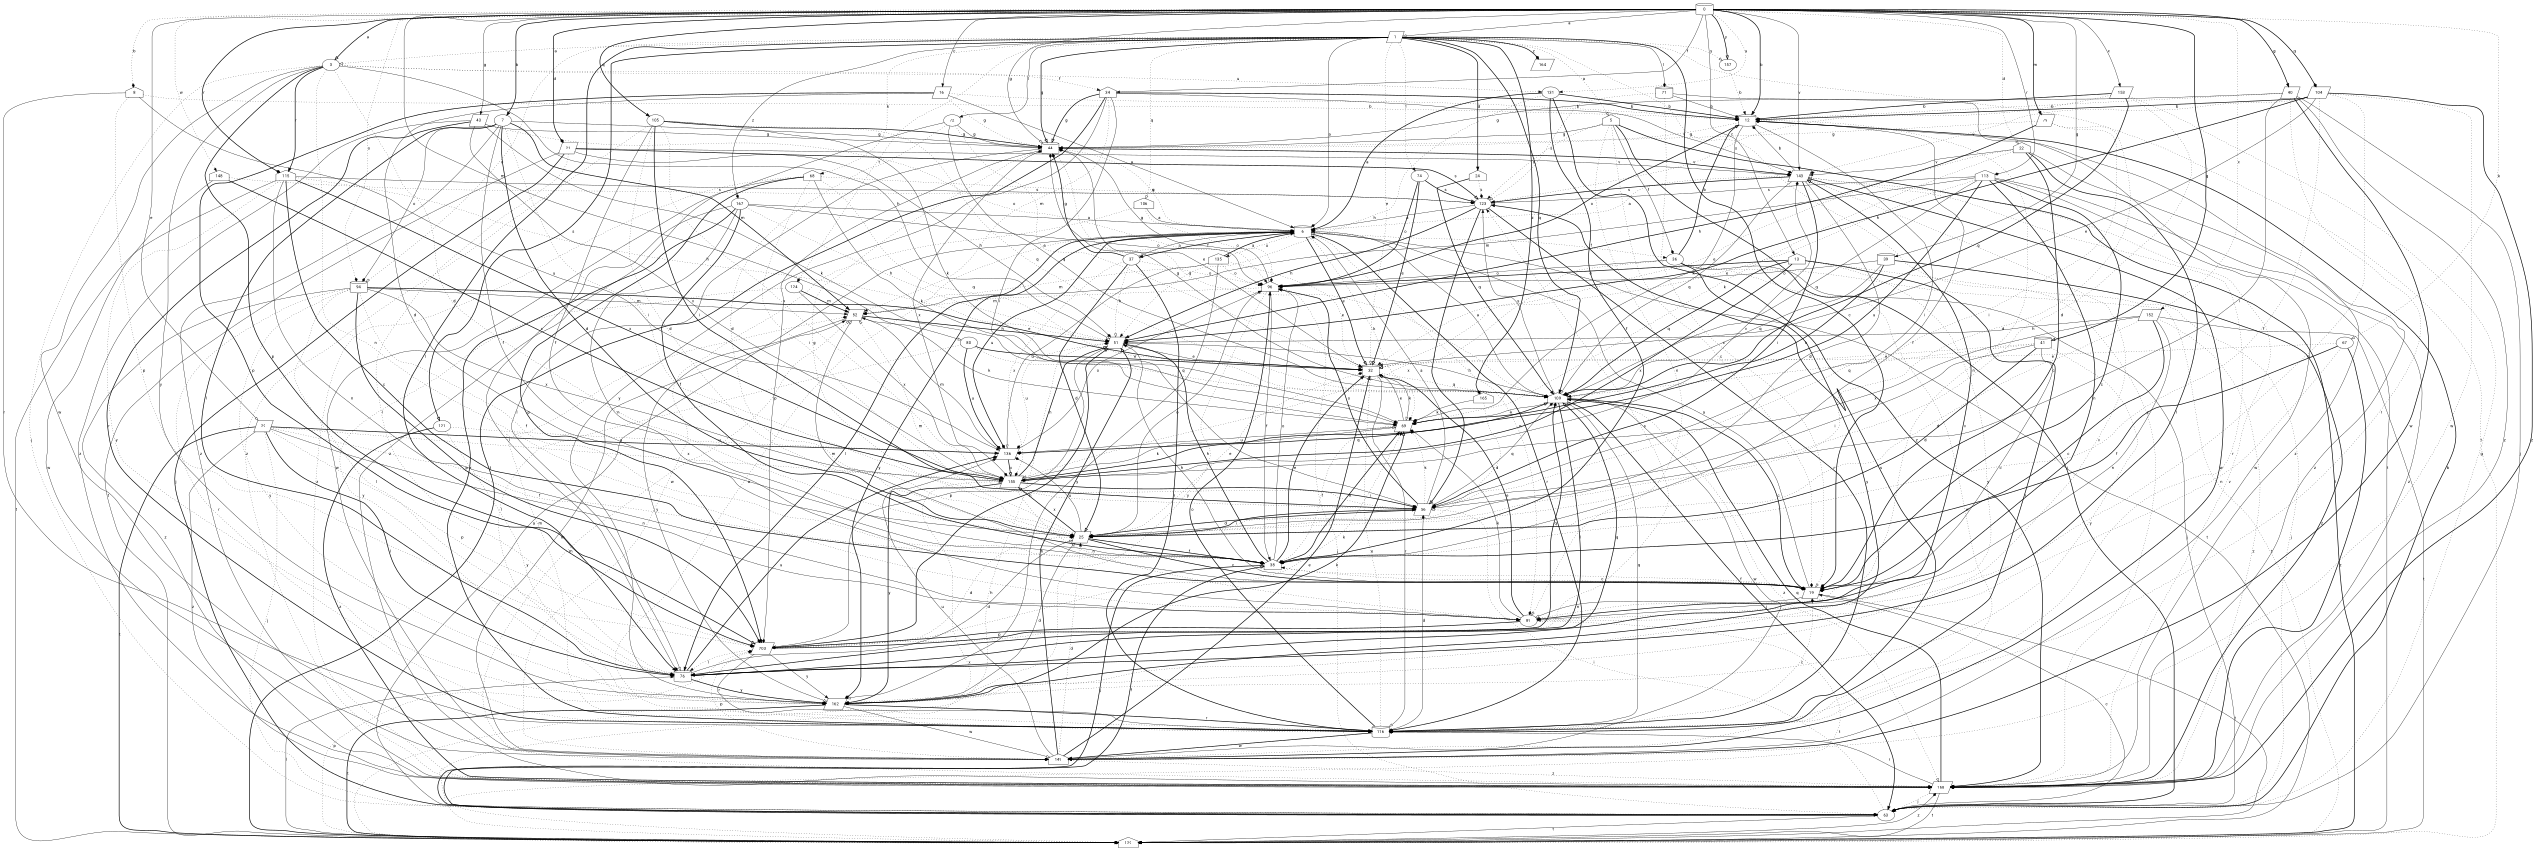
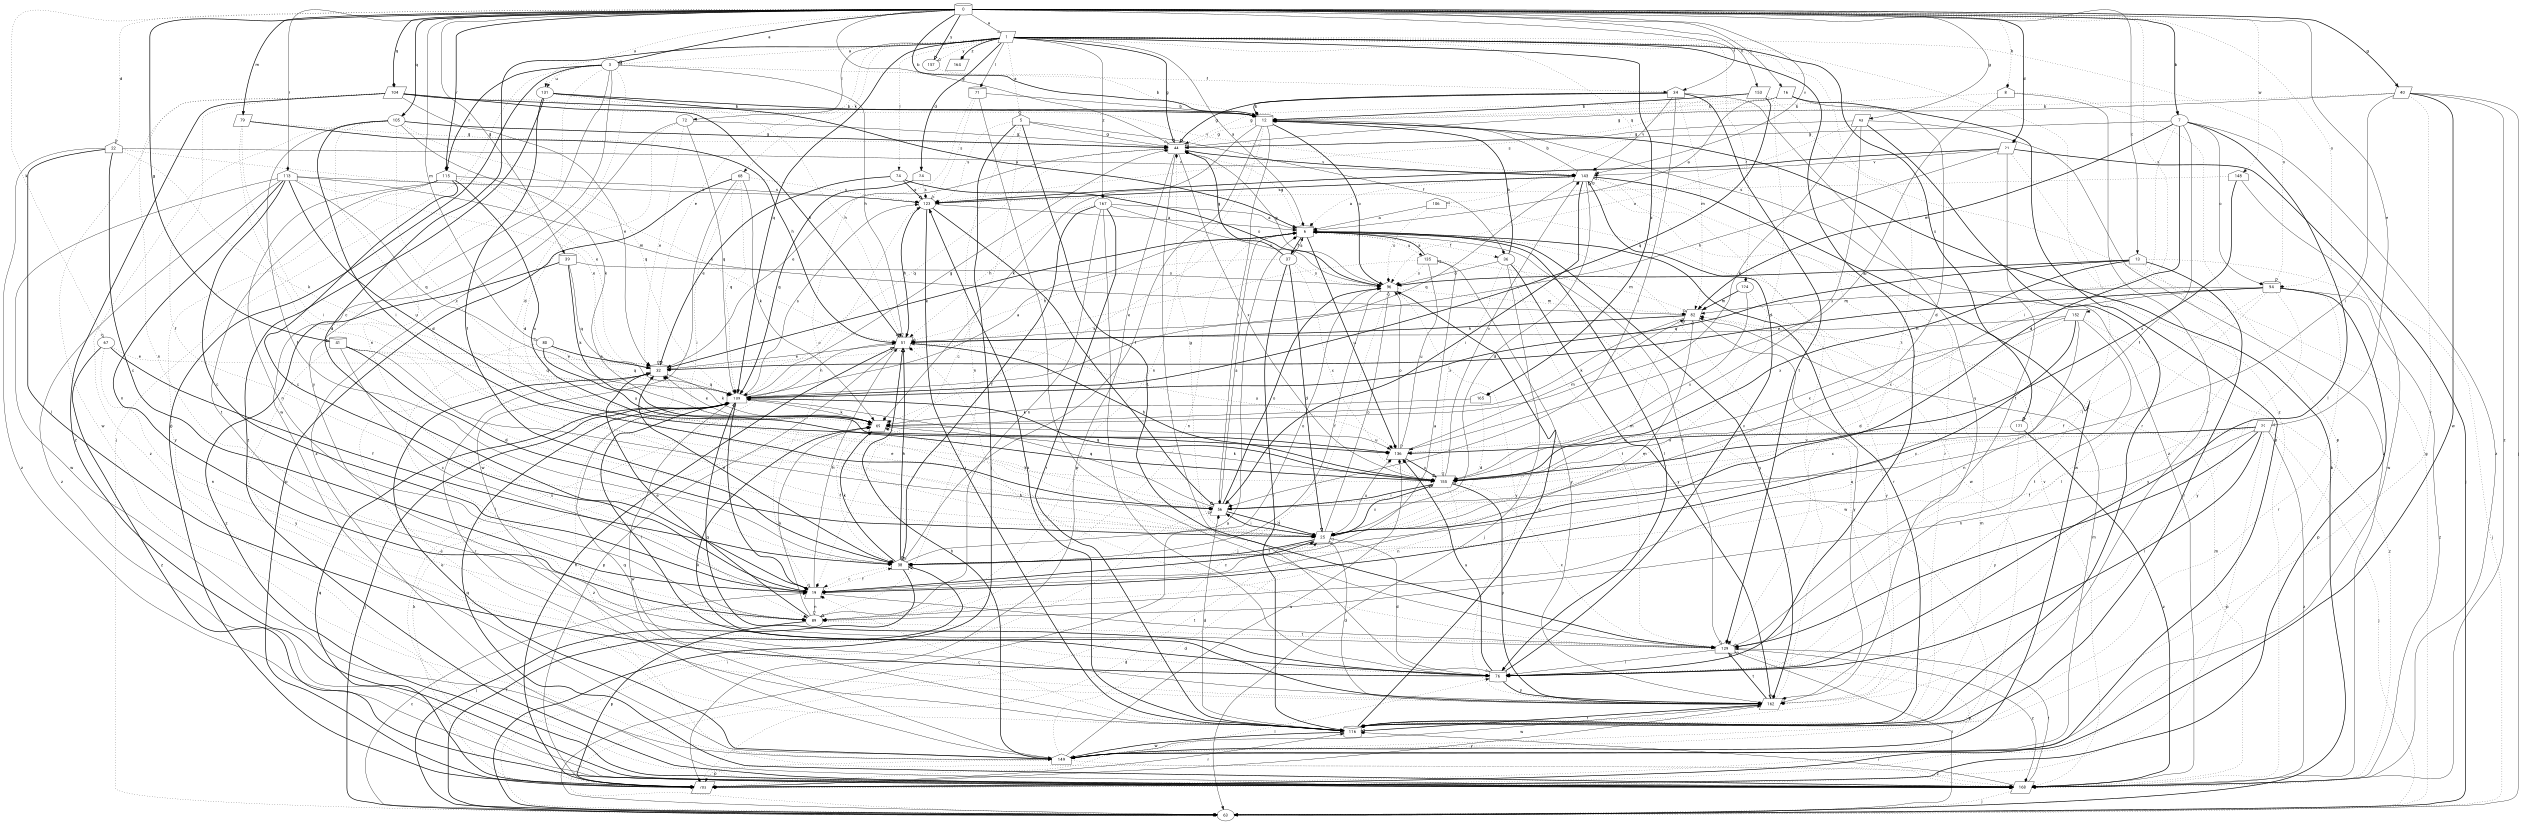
(1604, 356) -> (1230, 570)
(352, 699) -> none
